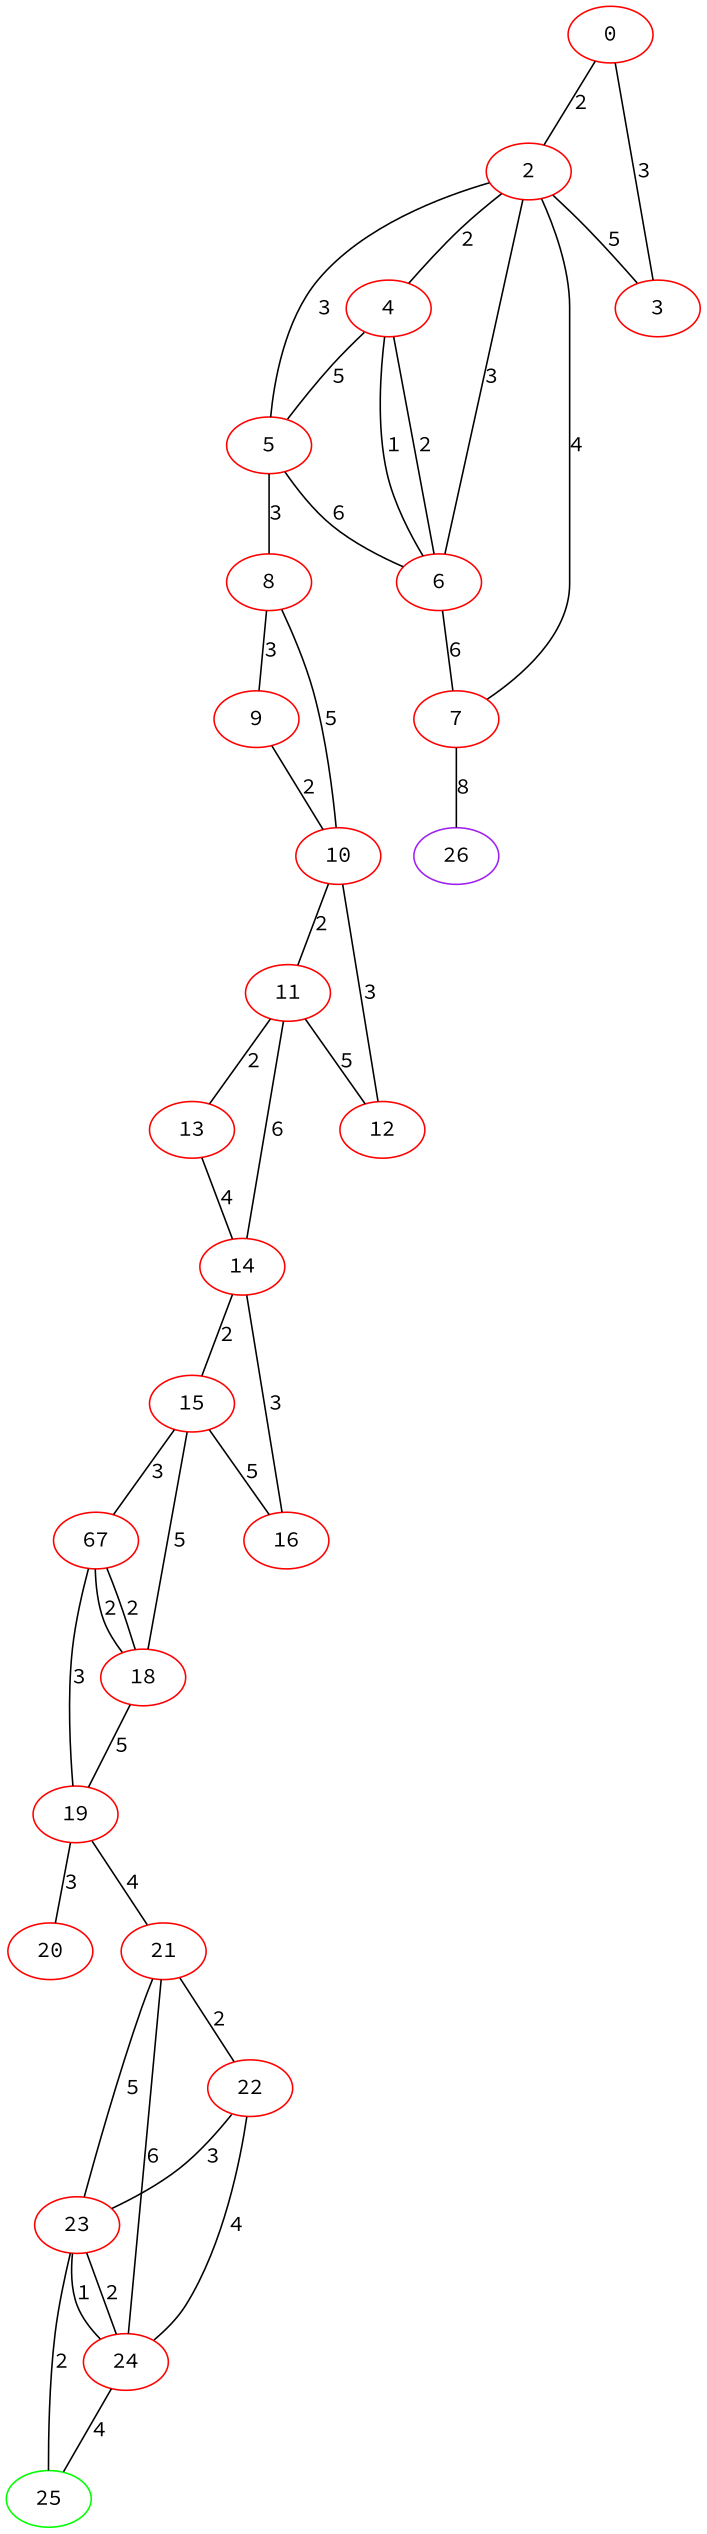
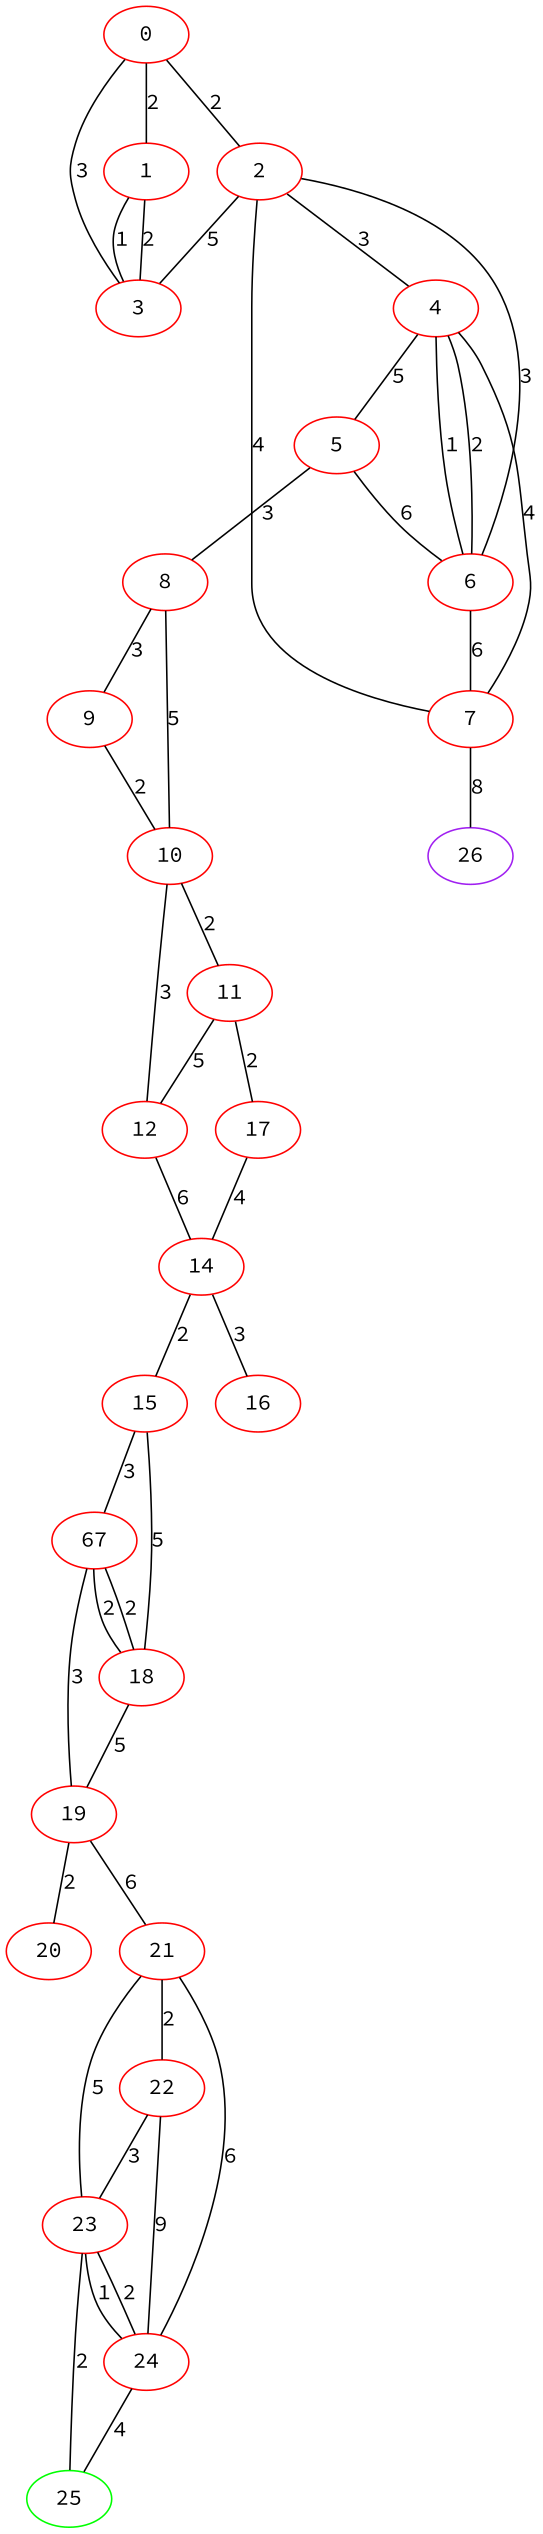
none -> (146, 172)
(468, 240) -> (364, 240)
(336, 261) -> none
none -> (522, 511)
(192, 1130) -> (258, 1130)
(265, 1130) -> (173, 1199)
(239, 1472) -> none
(72, 1883) -> (70, 1883)
(133, 1883) -> (131, 1883)
(237, 2225) -> (161, 2225)
